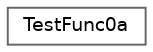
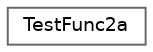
(77, 26) -> (77, 26)
